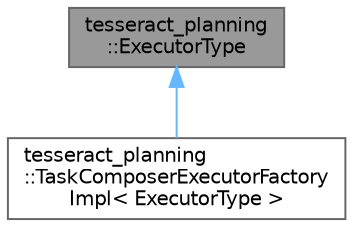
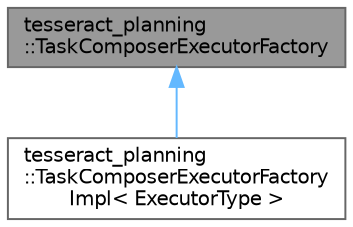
(177, 37) -> (177, 37)
